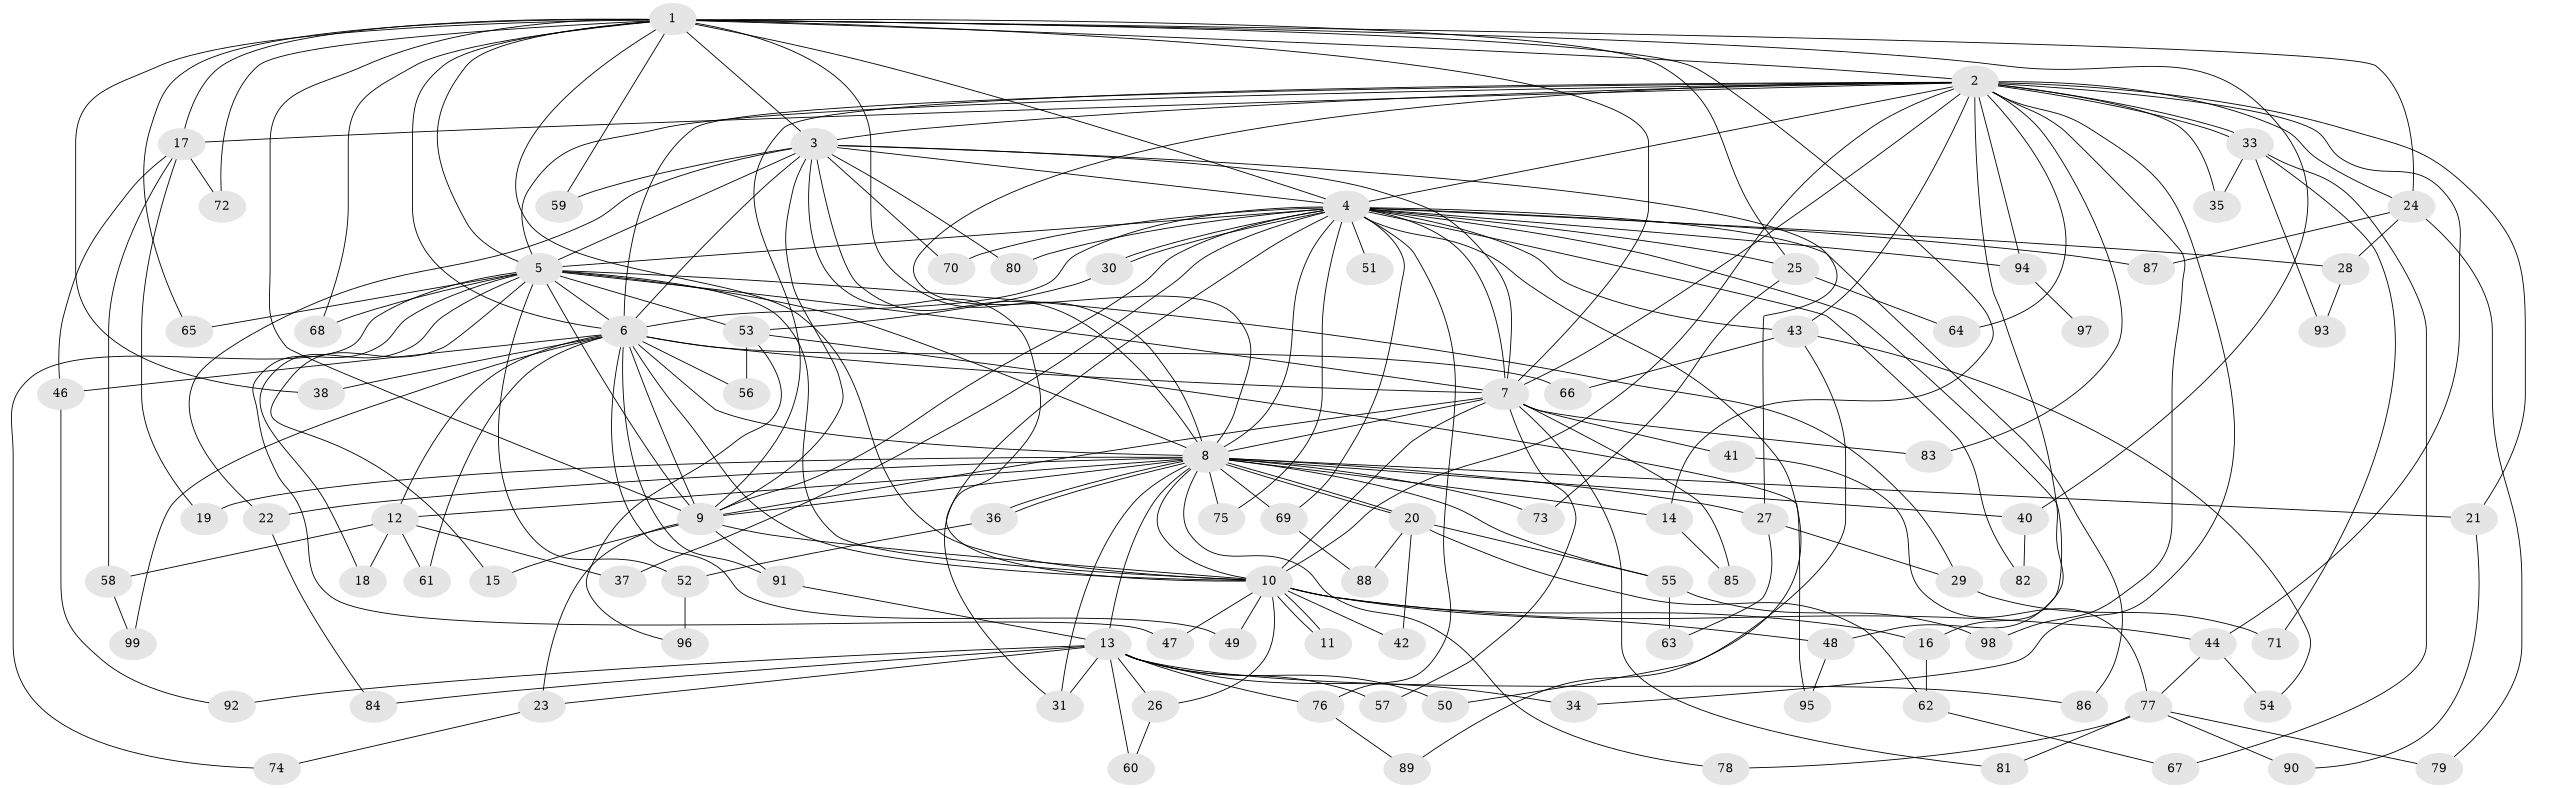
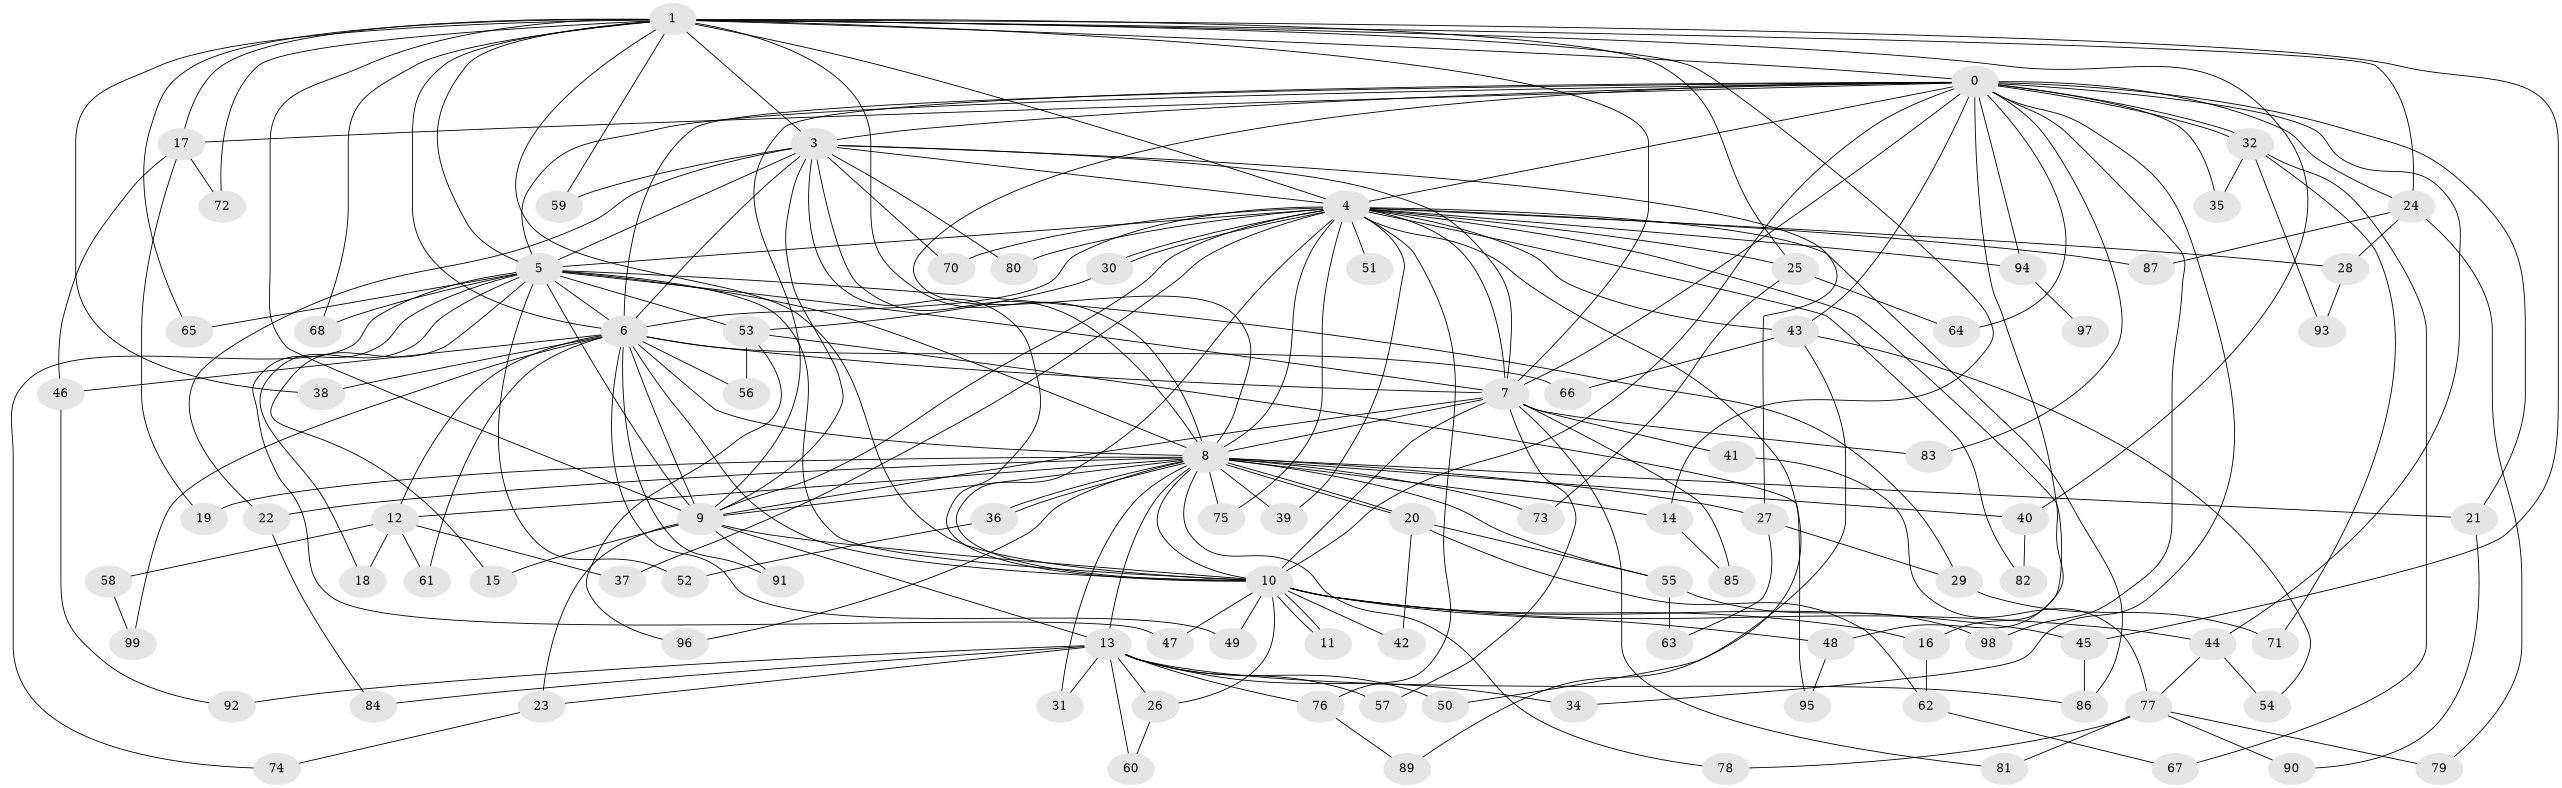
(1975, 82) -> (1975, 82)
(2250, 144) -> (2250, 144)
(109, 345) -> none
(1050, 400) -> (962, 505)
(1284, 519) -> (1284, 519)
(1365, 582) -> none
(685, 613) -> (942, 573)
(944, 613) -> (895, 579)
none -> (2084, 644)
